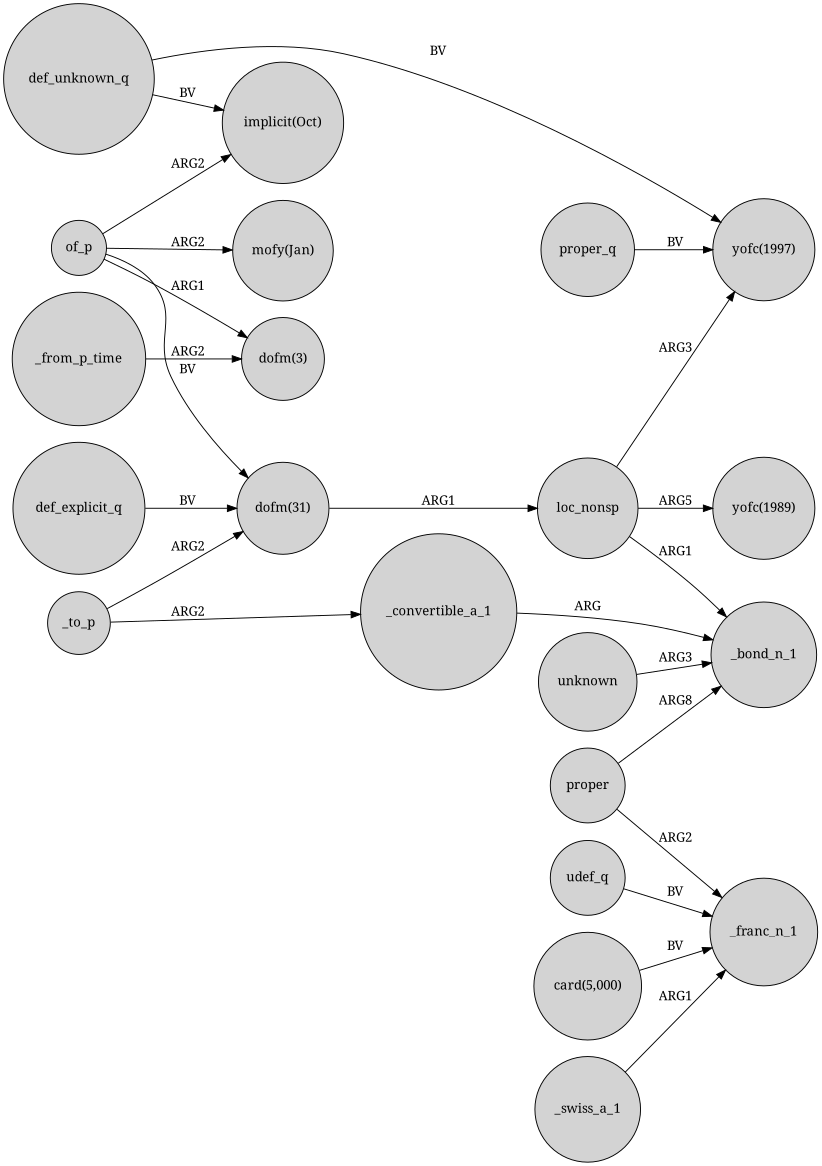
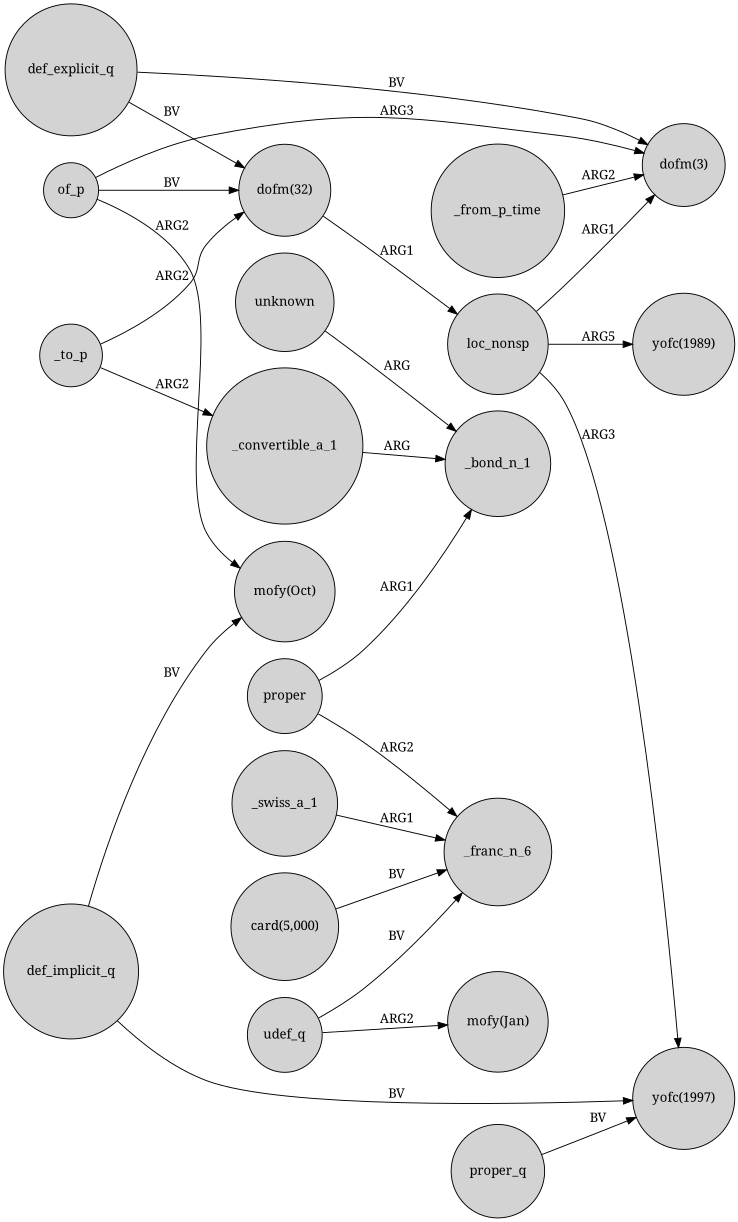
(79, 79) -> (71, 971)
none -> (391, 91)
(283, 123) -> (285, 592)
(165, 249) -> (380, 1029)
(188, 287) -> (397, 111)
(283, 508) -> (285, 190)
(676, 572) -> (593, 258)
(676, 658) -> (397, 366)
(676, 701) -> (397, 587)
(764, 932) -> (498, 852)
